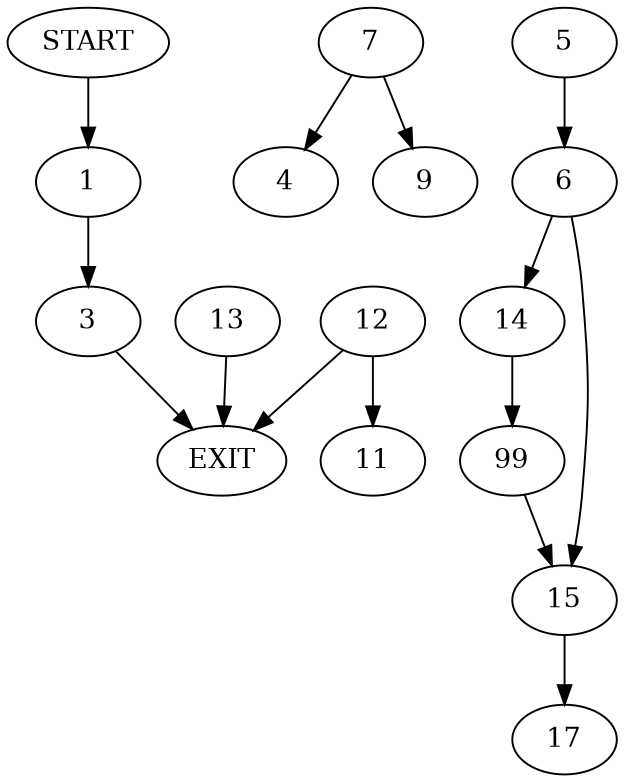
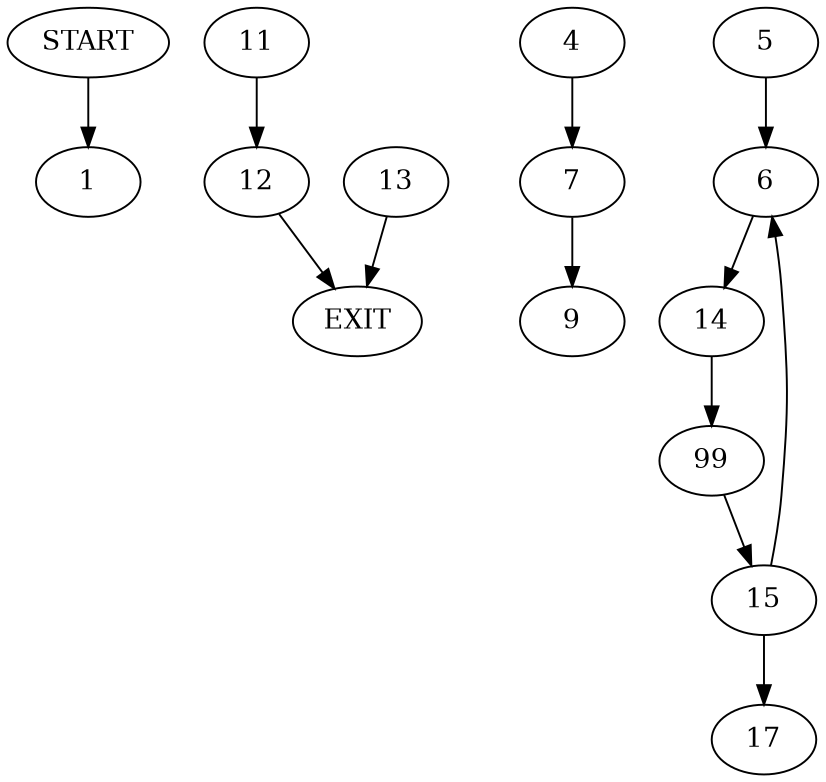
(334, 104) -> (572, 103)
(88, 321) -> none
(588, 381) -> (787, 401)
(373, 382) -> (257, 103)
